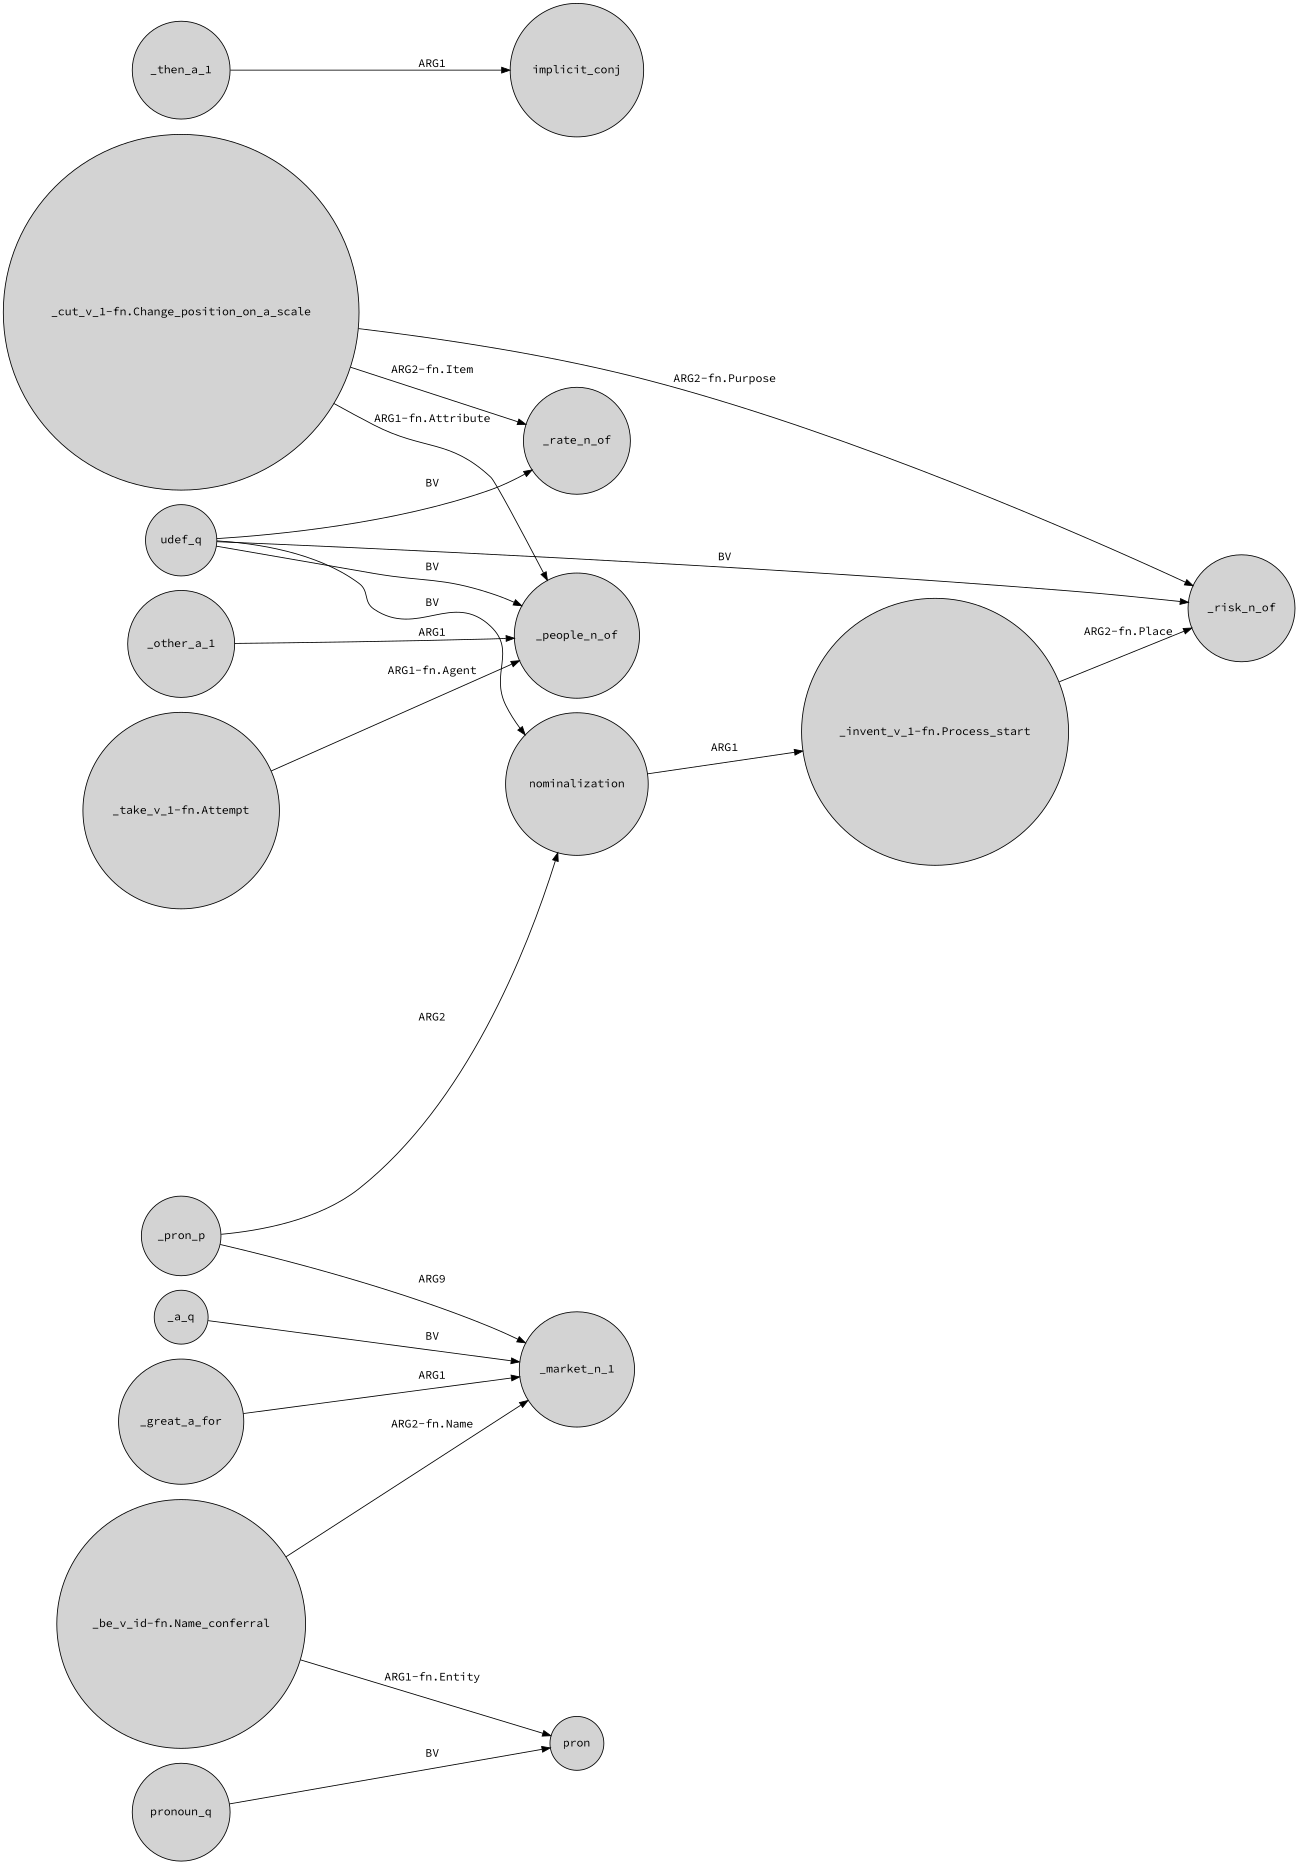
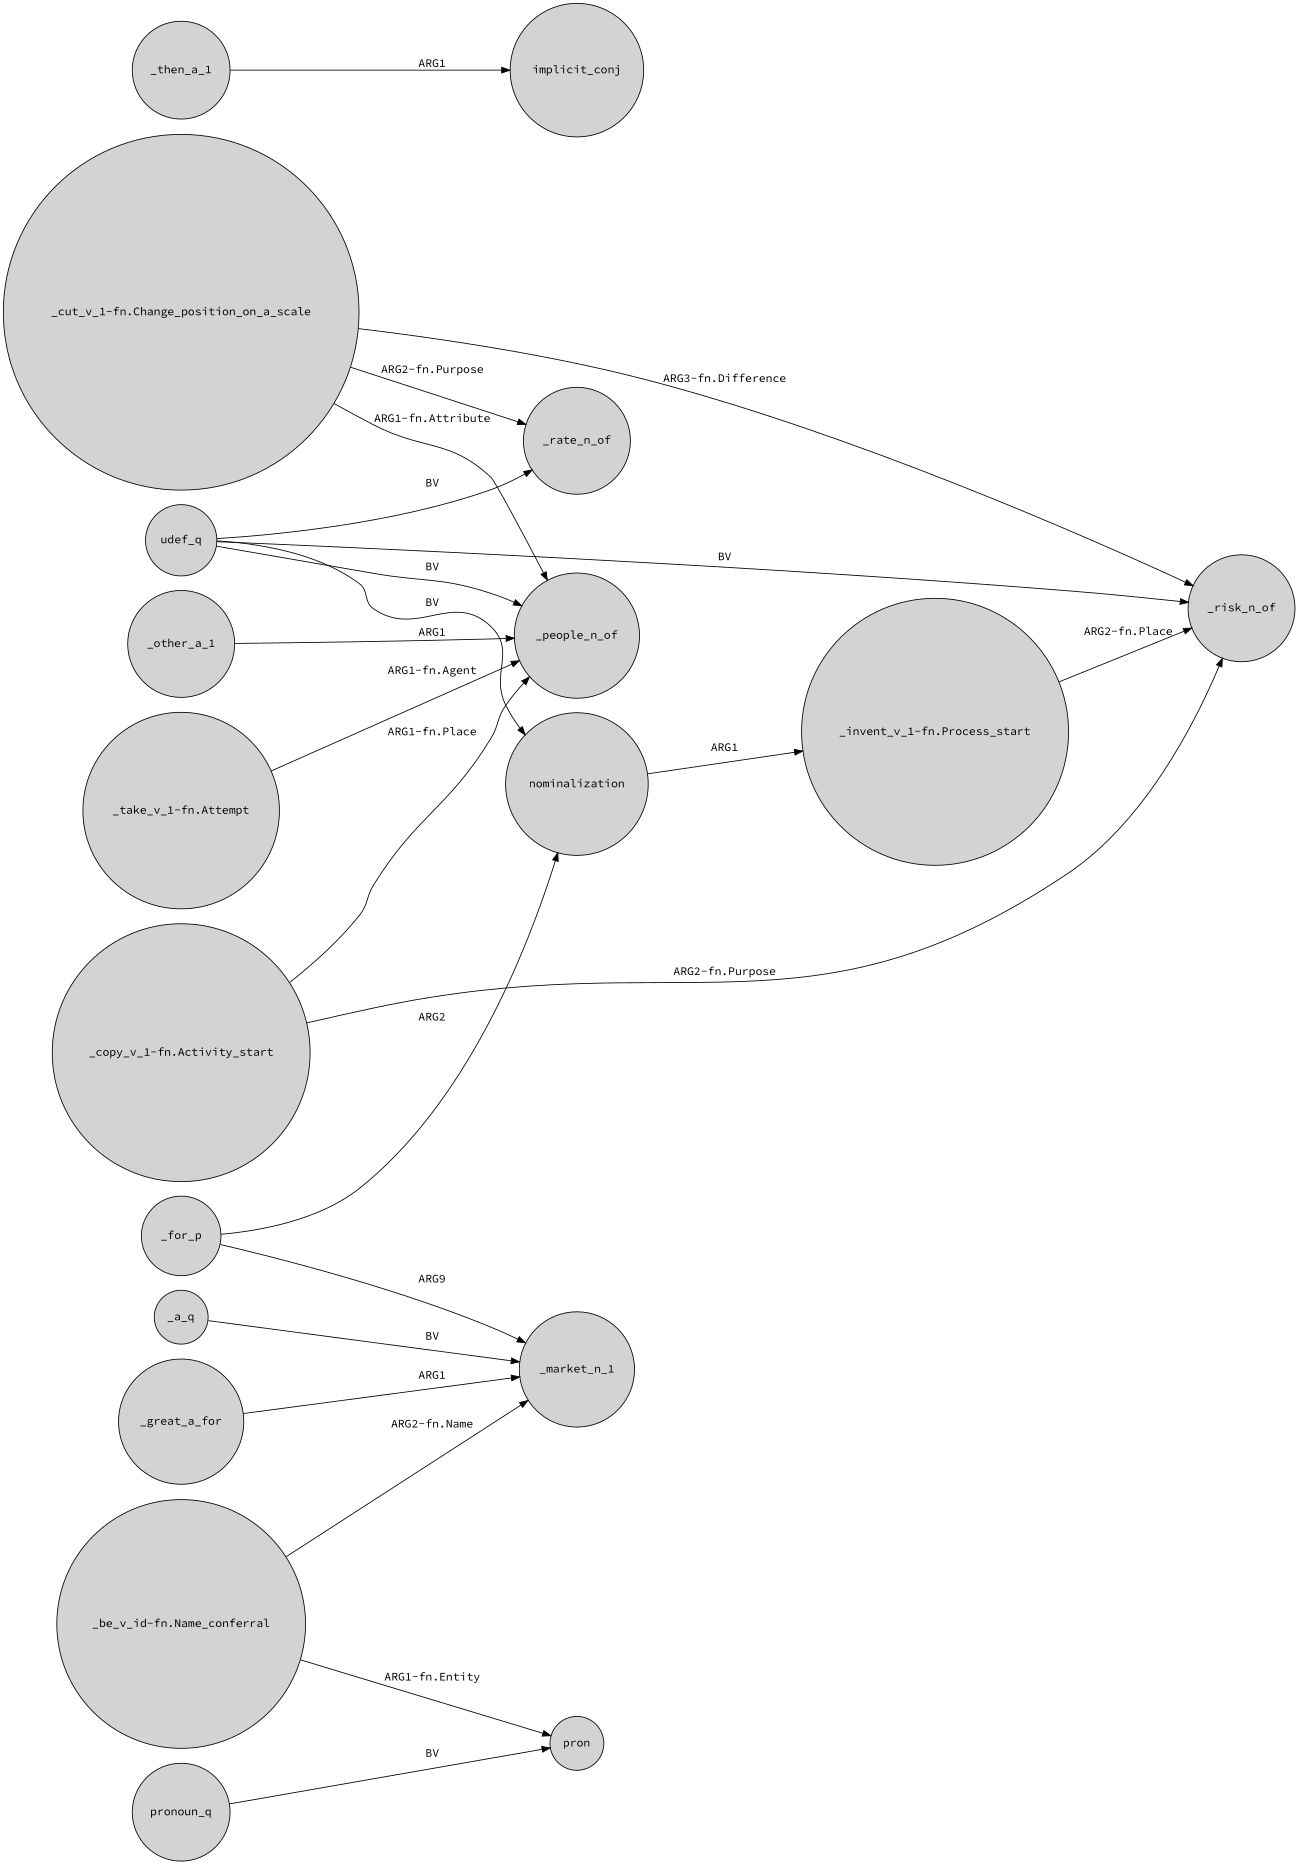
(432, 370) -> (432, 370)
(725, 379) -> (725, 379)
none -> (181, 1053)
(181, 1236) -> (181, 1236)
